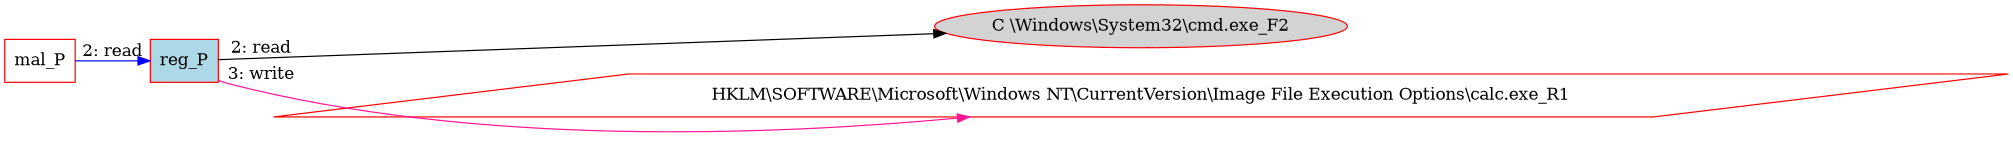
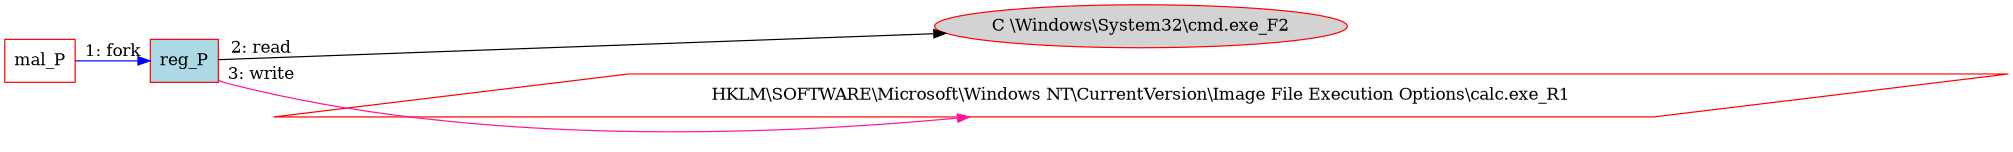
(113, 52) -> (113, 52)
